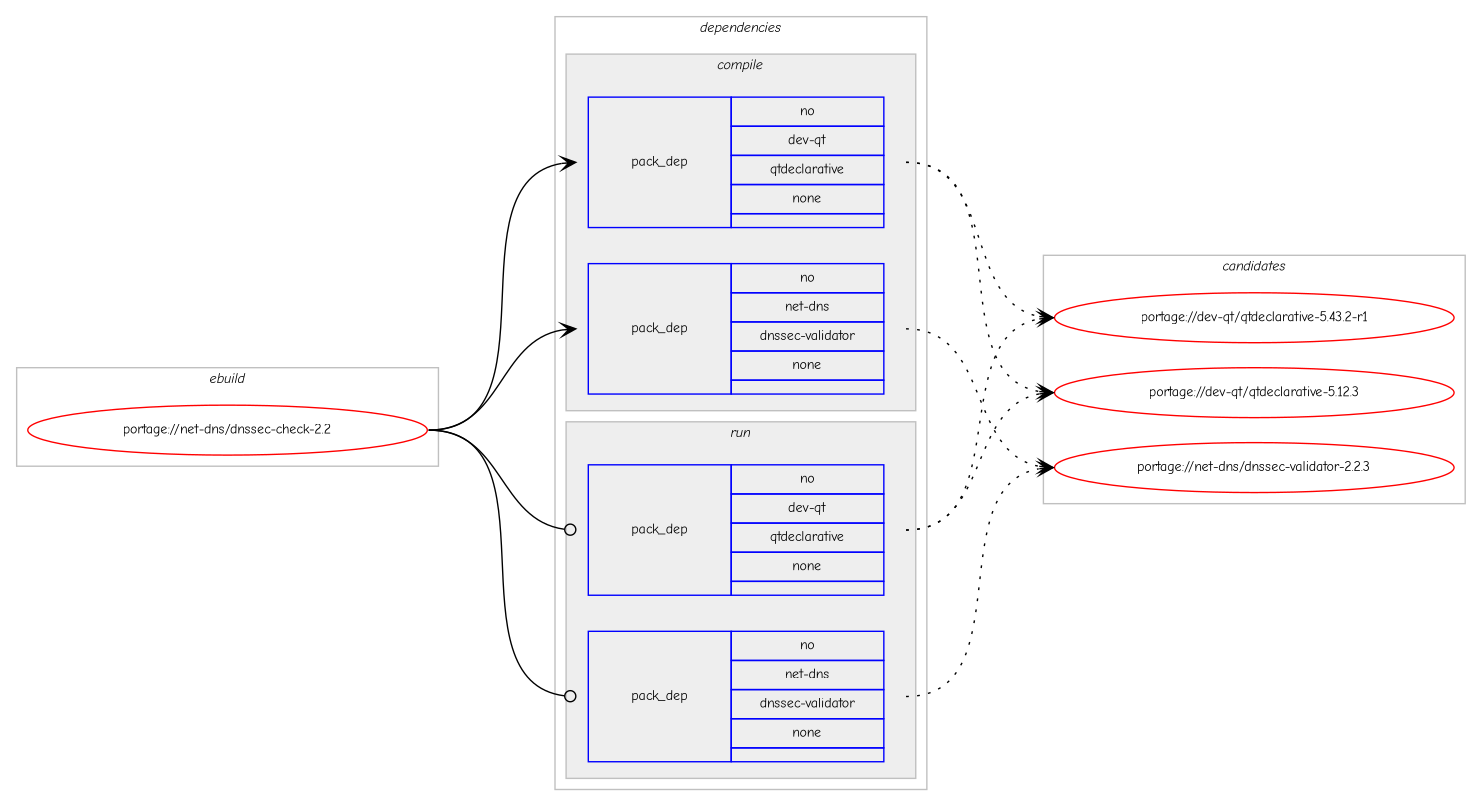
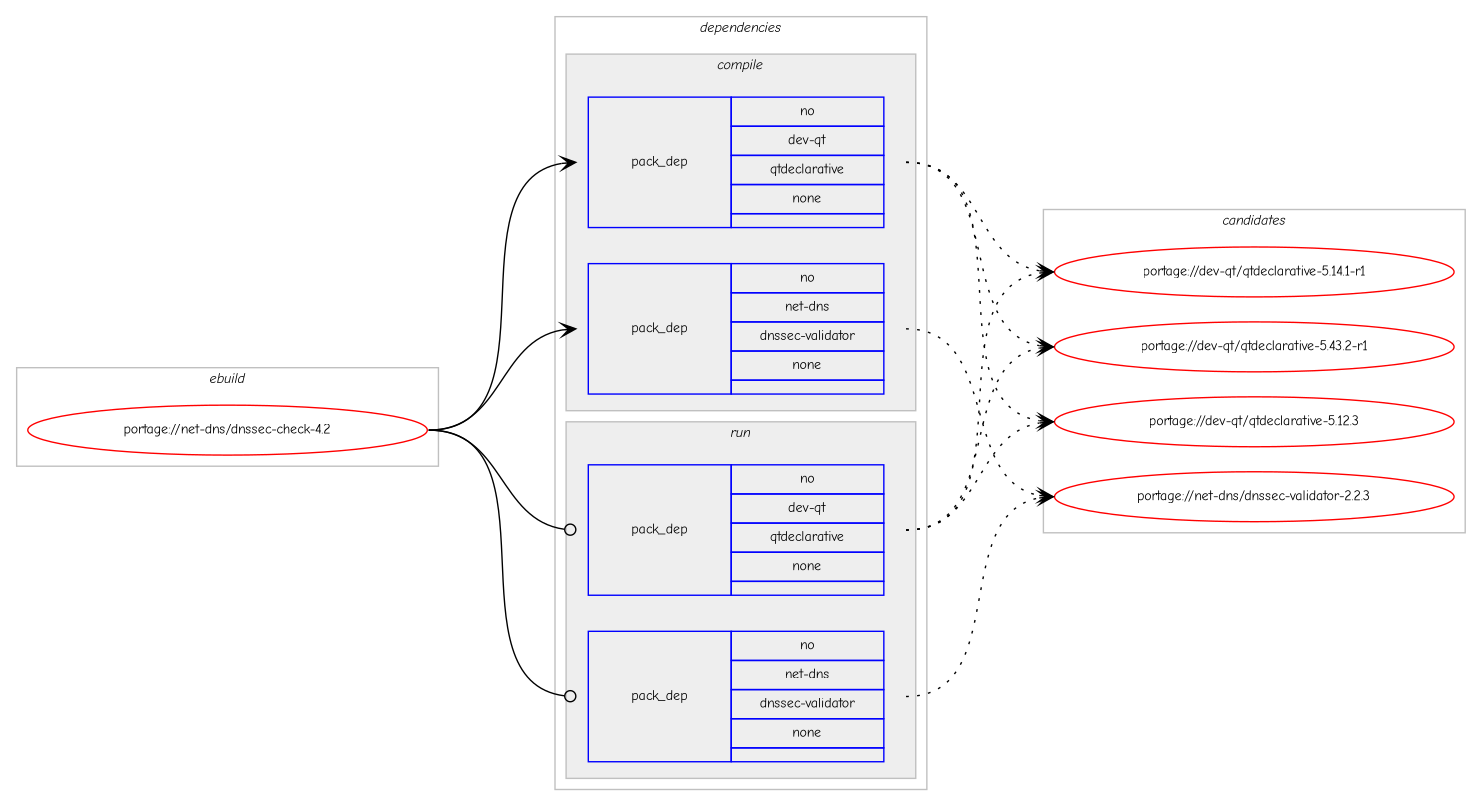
none -> (1254, 272)
(228, 430) -> (228, 430)
